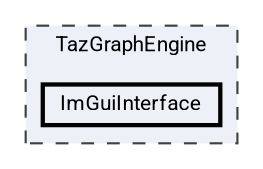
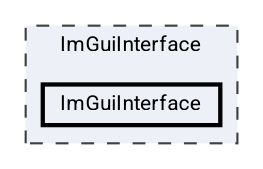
(132, 46) -> (132, 46)
